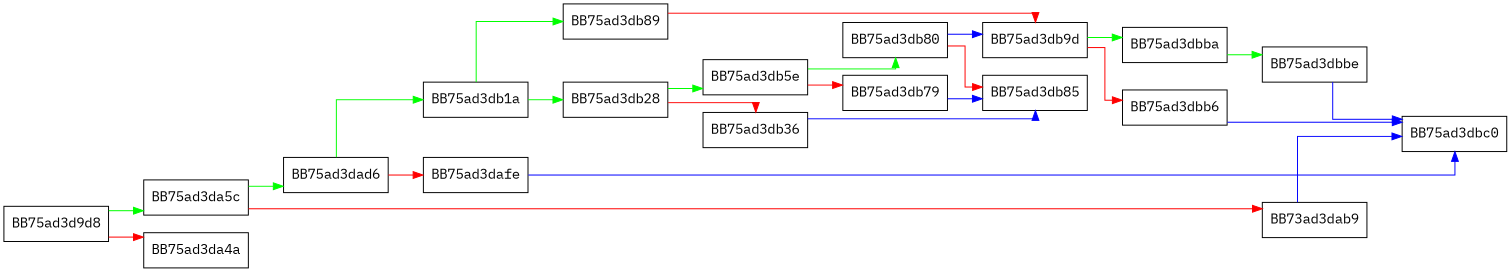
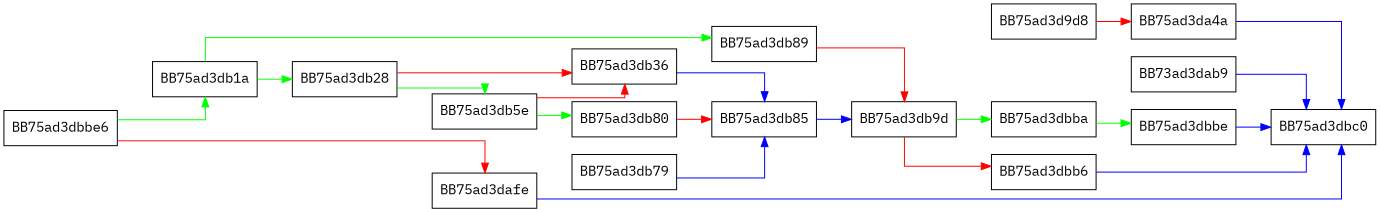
none -> (1328, 22)
(960, 34) -> (829, 119)
(820, 85) -> (583, 98)
(336, 175) -> (61, 128)
(196, 198) -> none
